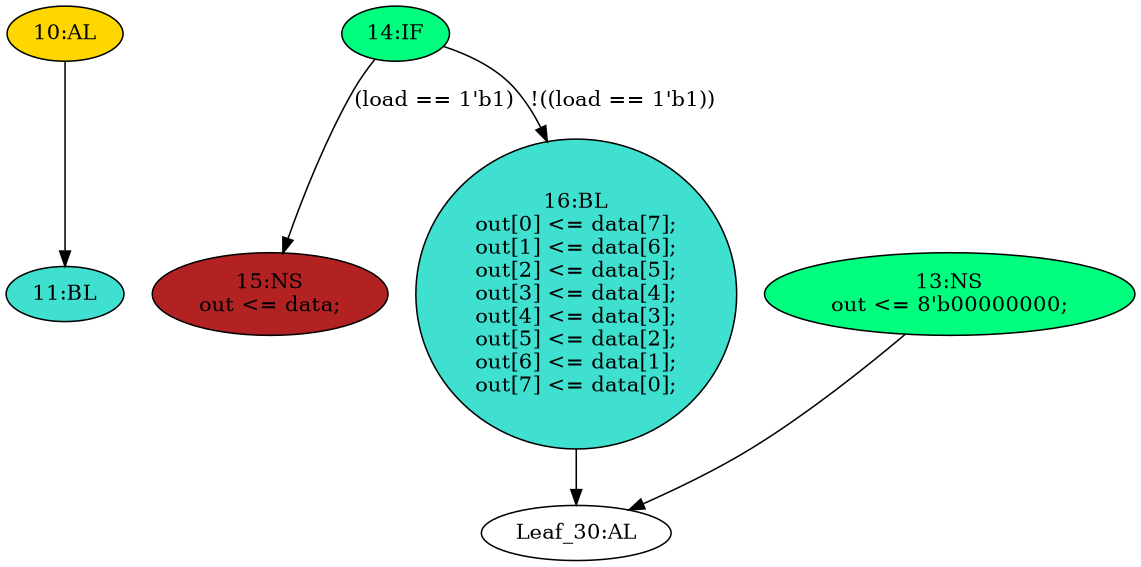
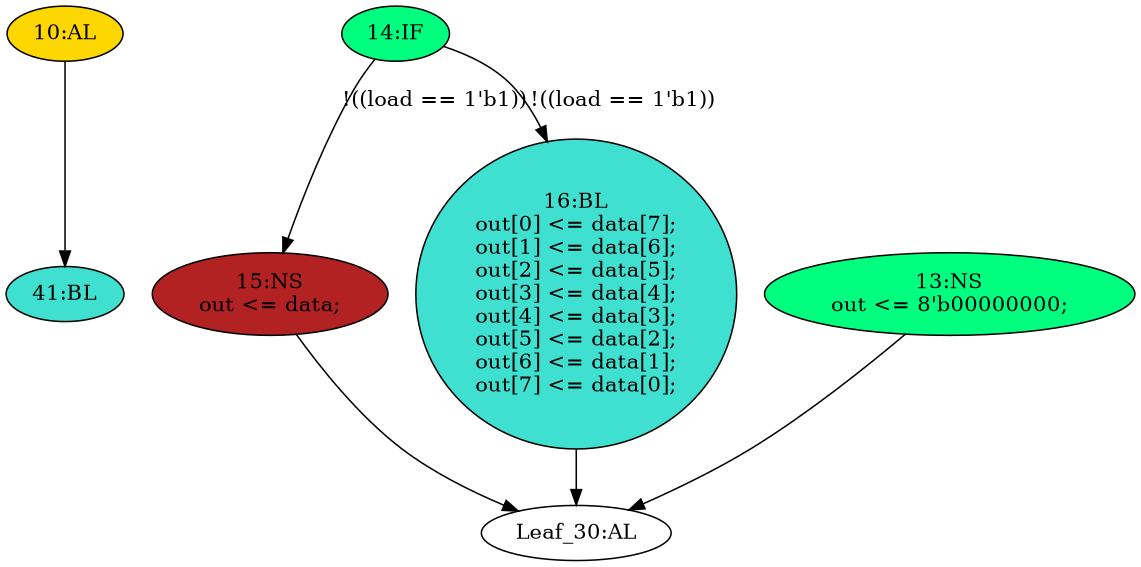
(435, 100) -> (435, 100)
(65, 294) -> (65, 294)
none -> (387, 436)
